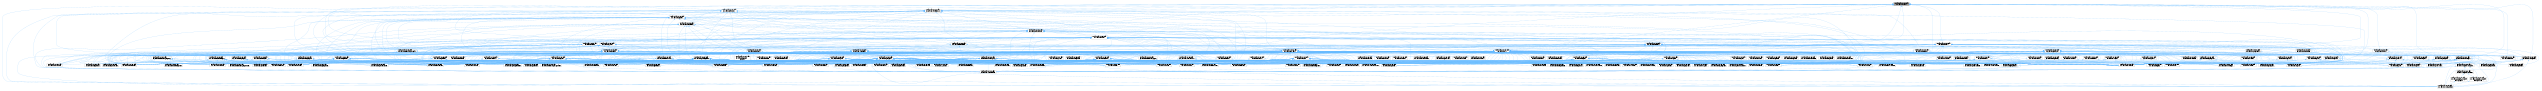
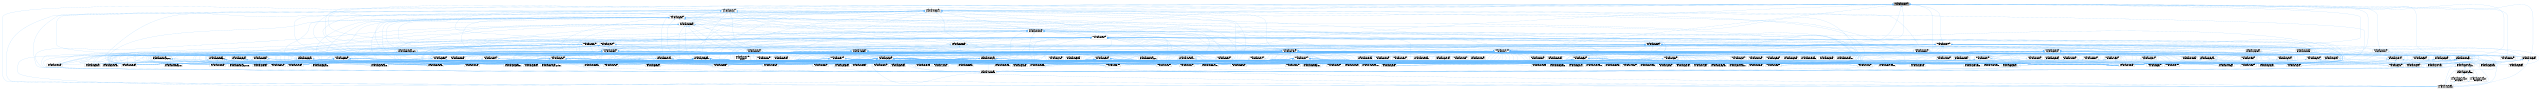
(837, 58) -> (837, 58)
